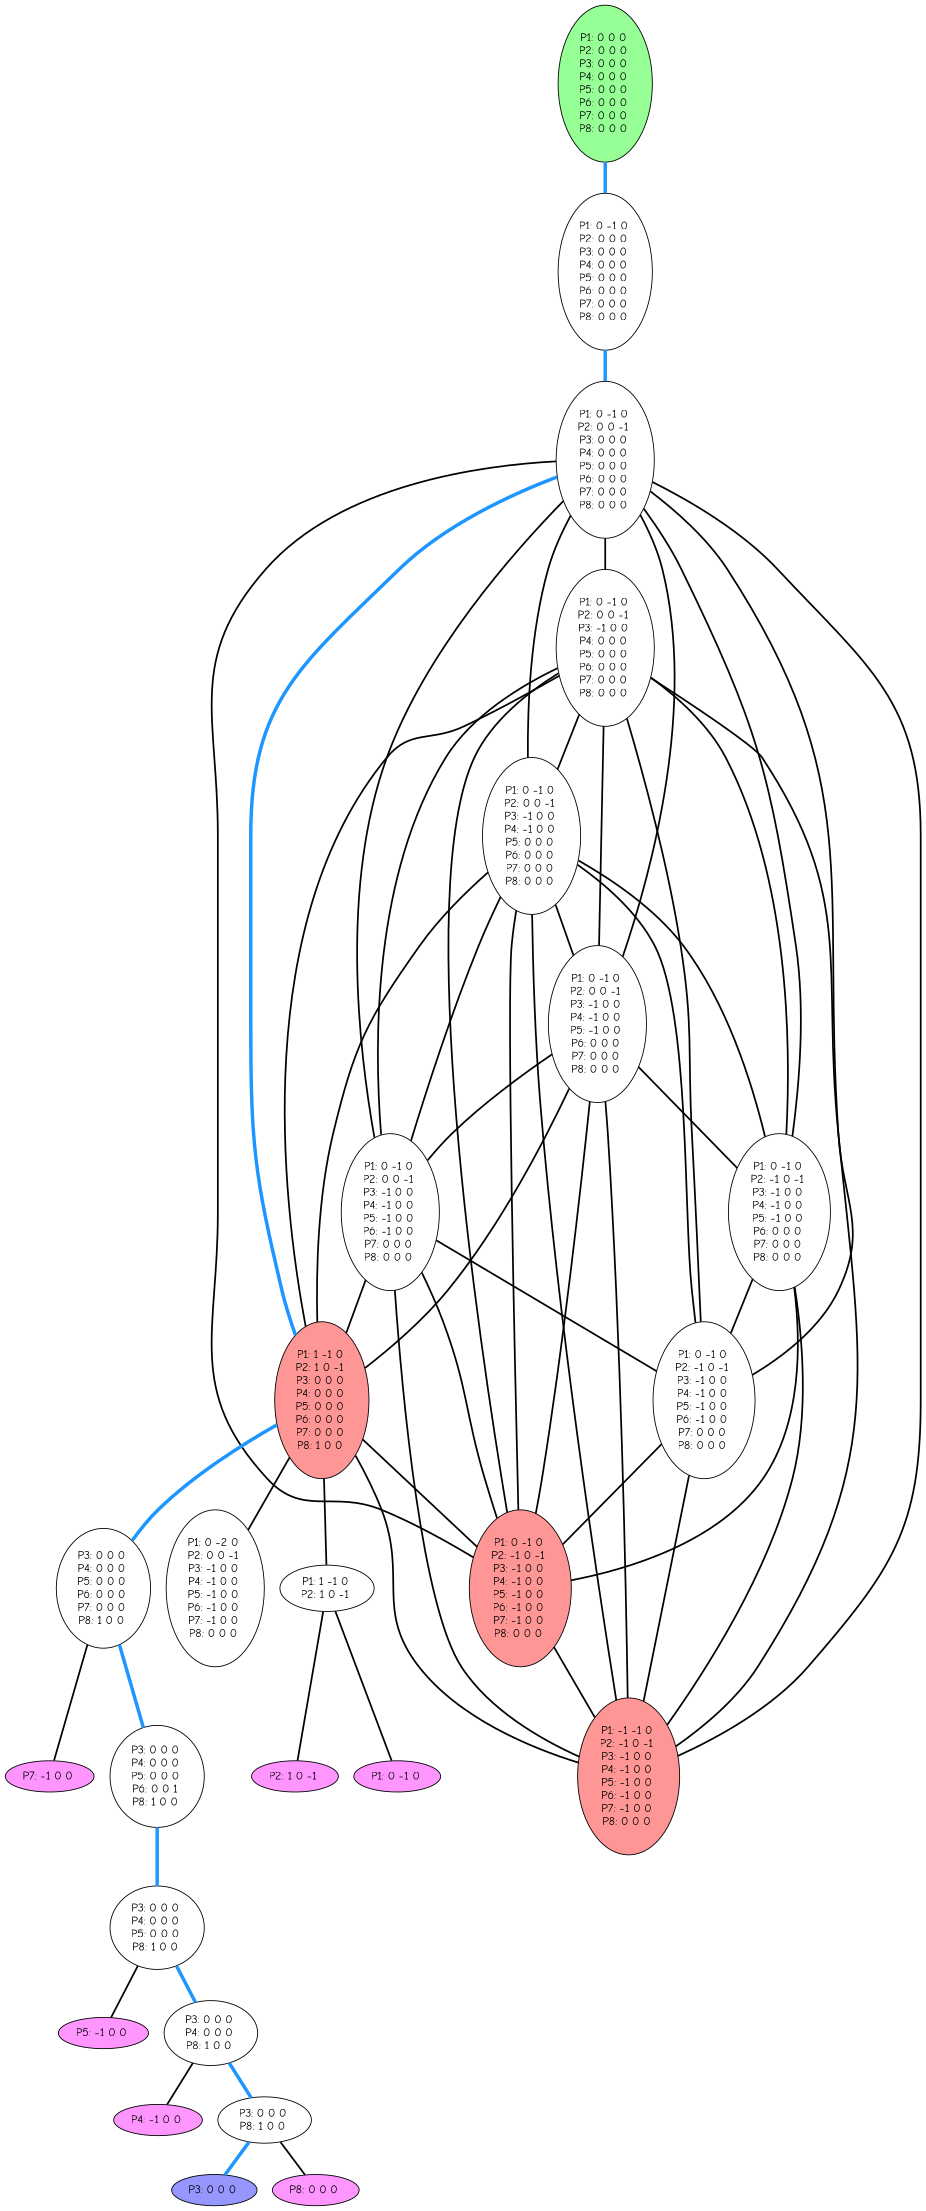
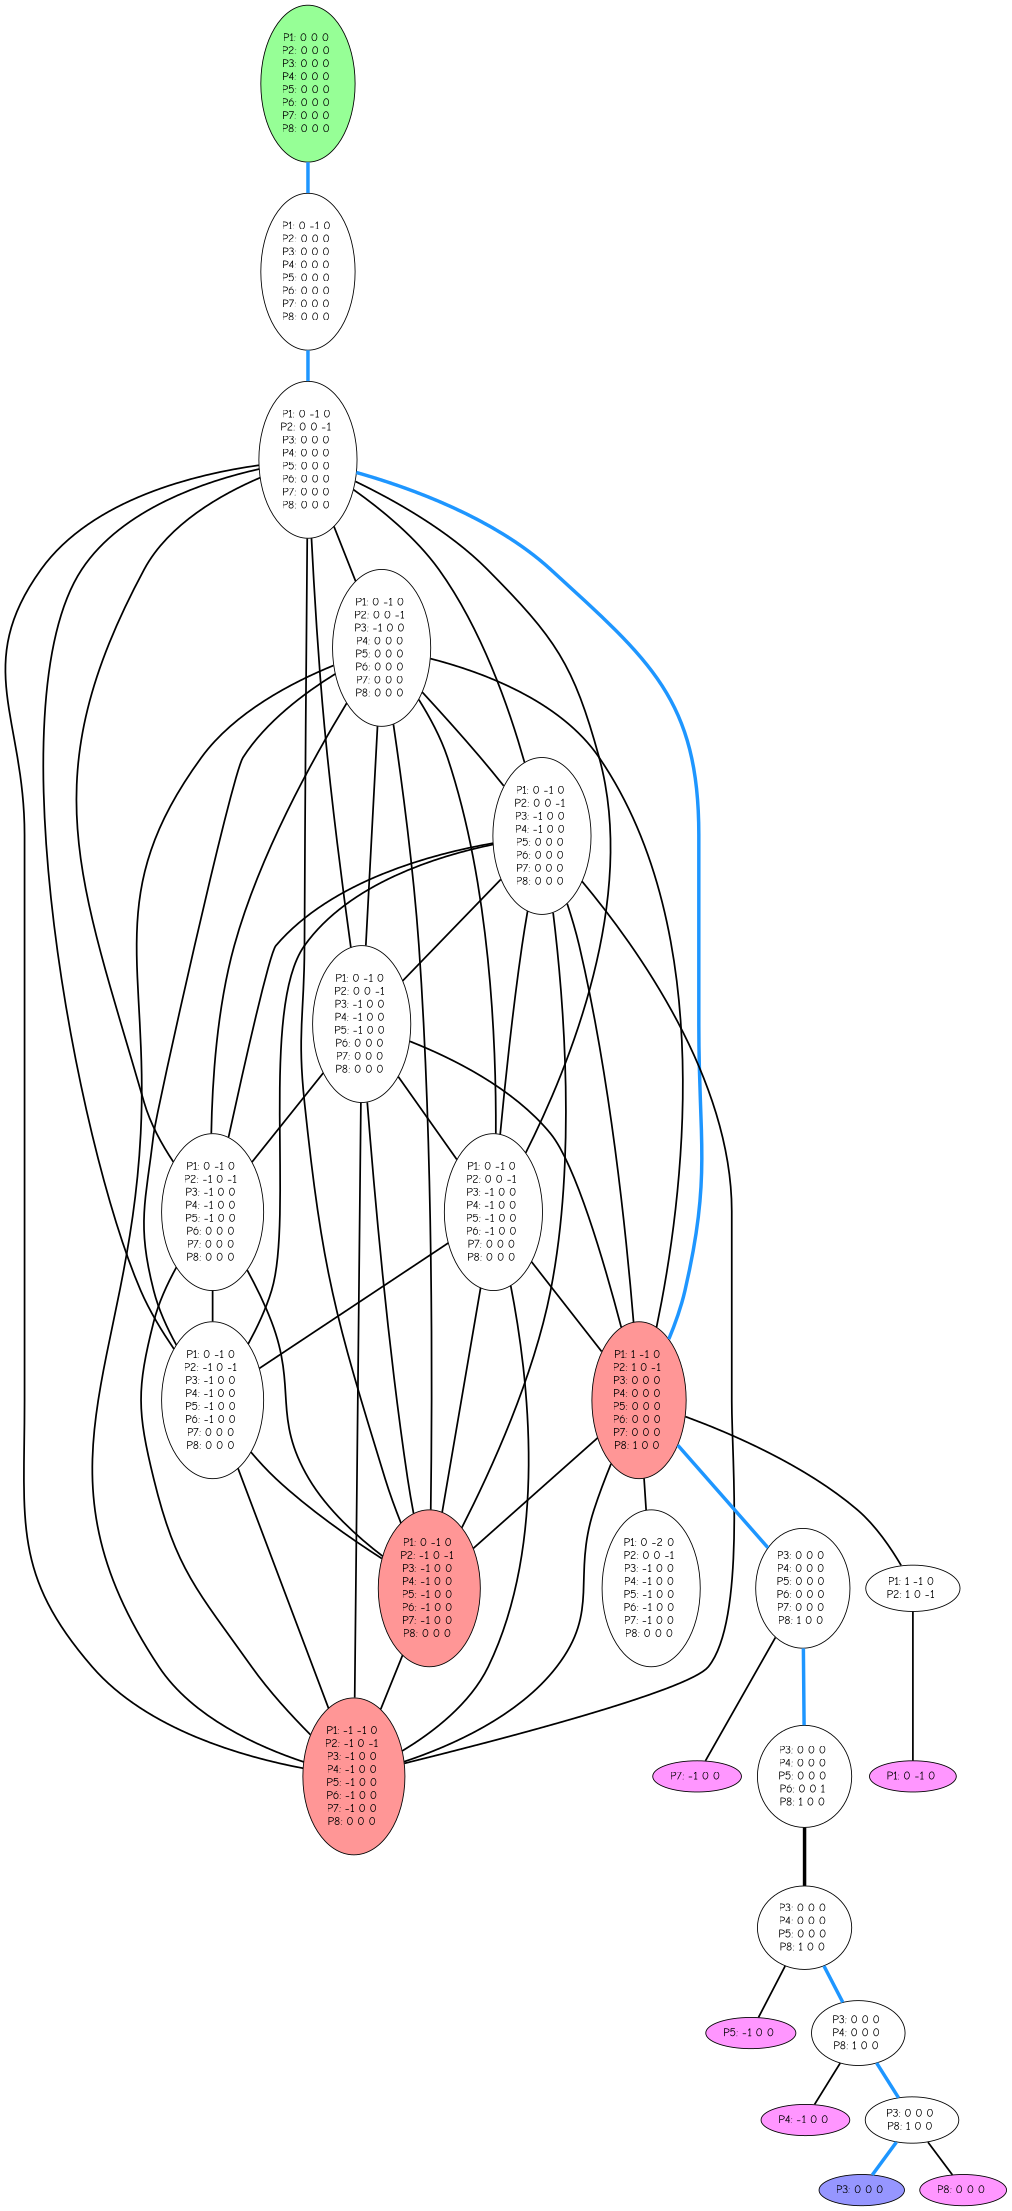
(295, 1776) -> none
(157, 1857) -> (805, 1857)
